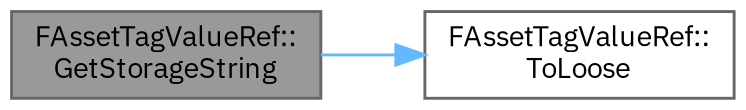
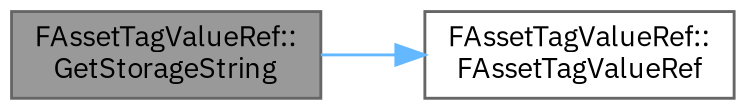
(580, 55) -> (580, 55)
